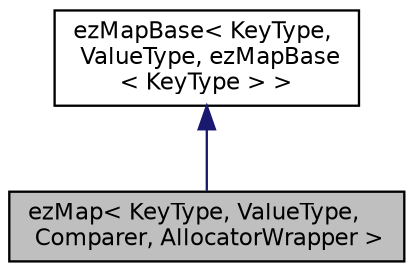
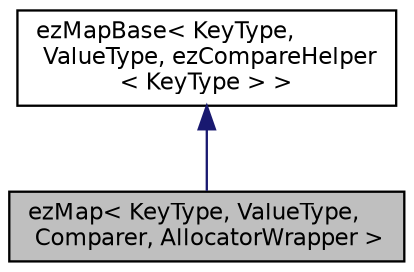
(207, 58) -> (207, 58)
